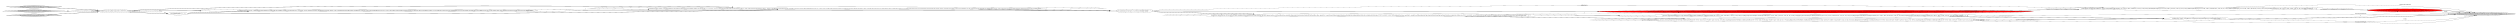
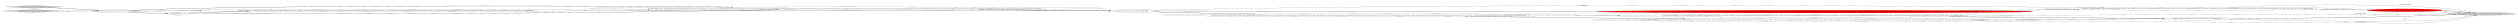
(34, 15) -> none
